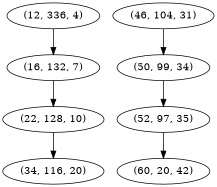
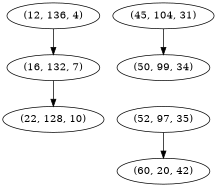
(53, 16) -> (53, 16)
(163, 16) -> (163, 16)
(163, 90) -> none
(53, 171) -> none
